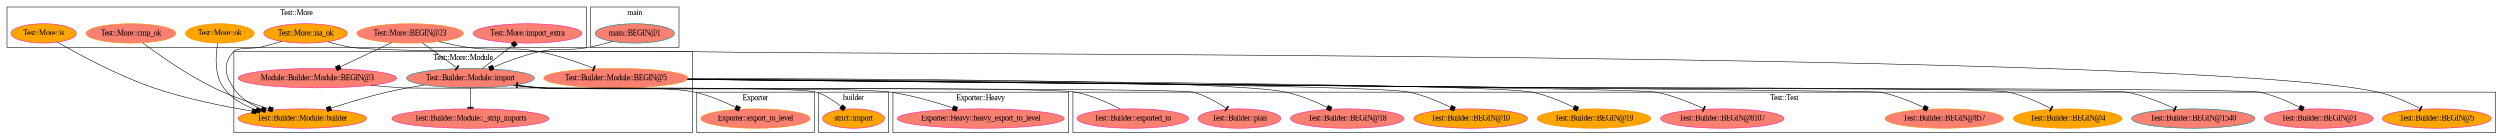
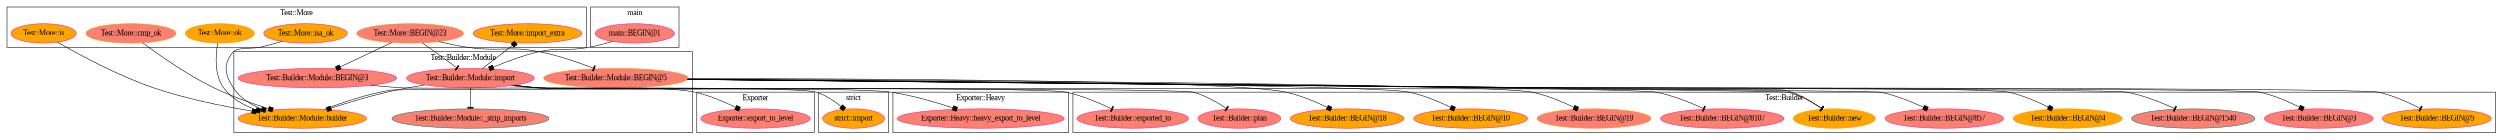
(528, 33) -> (528, 33)
(635, 33) -> (635, 33)
(1375, 56) -> (1555, 88)
(463, 58) -> (463, 58)
(317, 78) -> (317, 78)
(470, 78) -> (470, 78)
(1370, 86) -> (1370, 86)
(821, 89) -> (812, 89)
(854, 98) -> (854, 98)
(1784, 98) -> (1784, 98)
(470, 119) -> (470, 119)
(756, 119) -> (756, 119)
(1347, 119) -> (1347, 119)
(1594, 119) -> (1594, 119)
none -> (1834, 119)
(1944, 119) -> (1944, 119)
